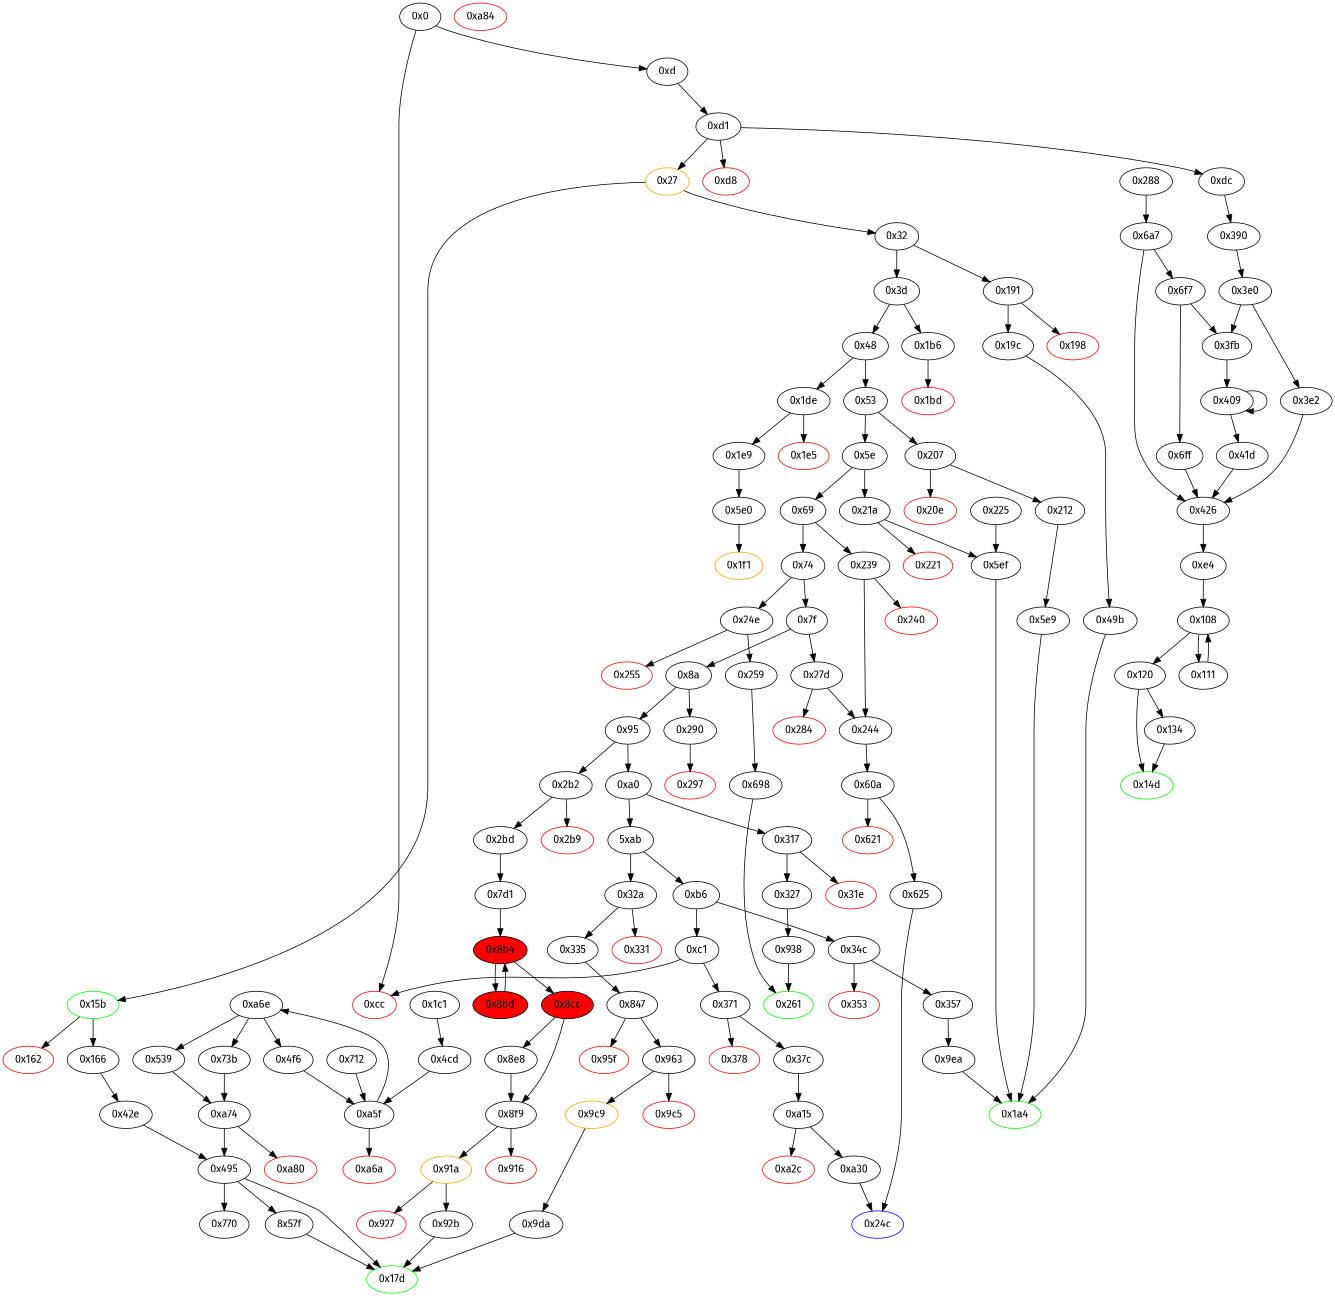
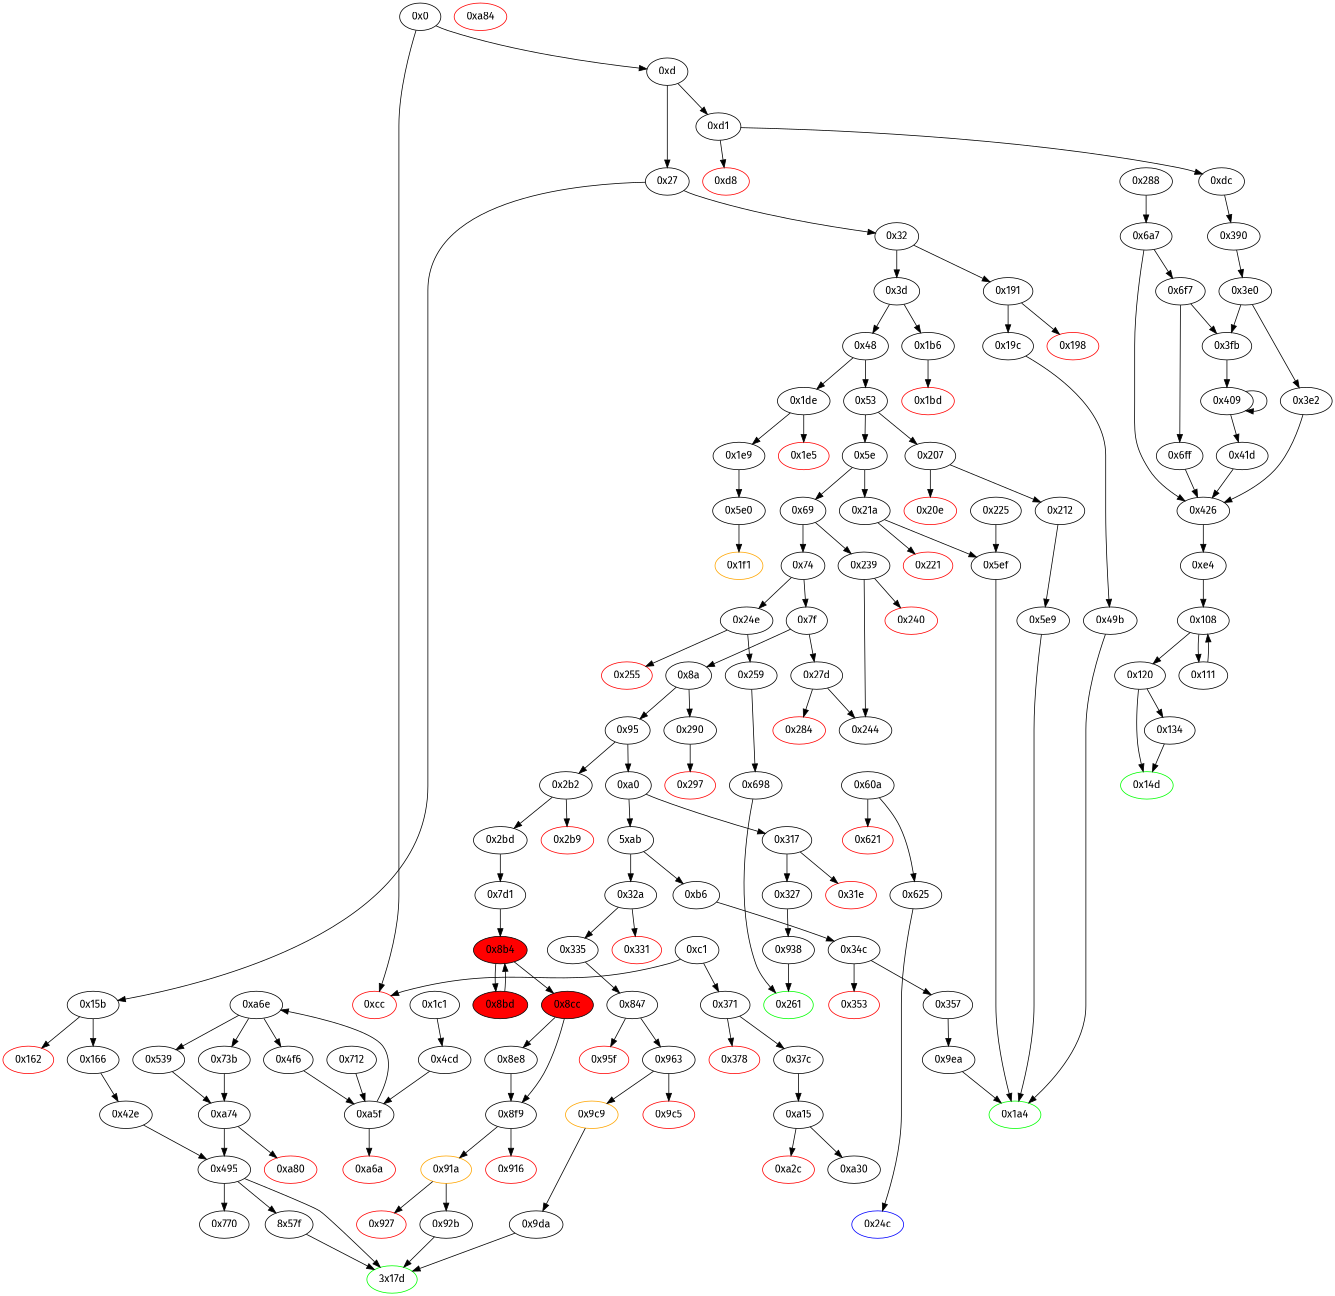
(696, 151) -> (667, 123)
(667, 181) -> (667, 181)
(867, 754) -> none
(697, 919) -> none
(93, 1005) -> (93, 1005)
(864, 1193) -> none
(392, 1279) -> (392, 1279)
